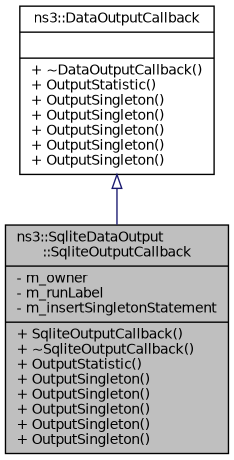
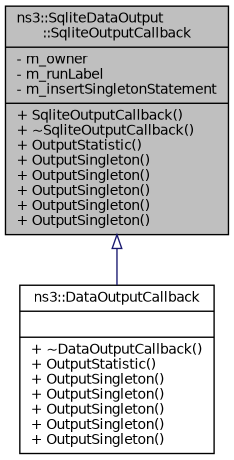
(117, 207) -> (117, 267)
